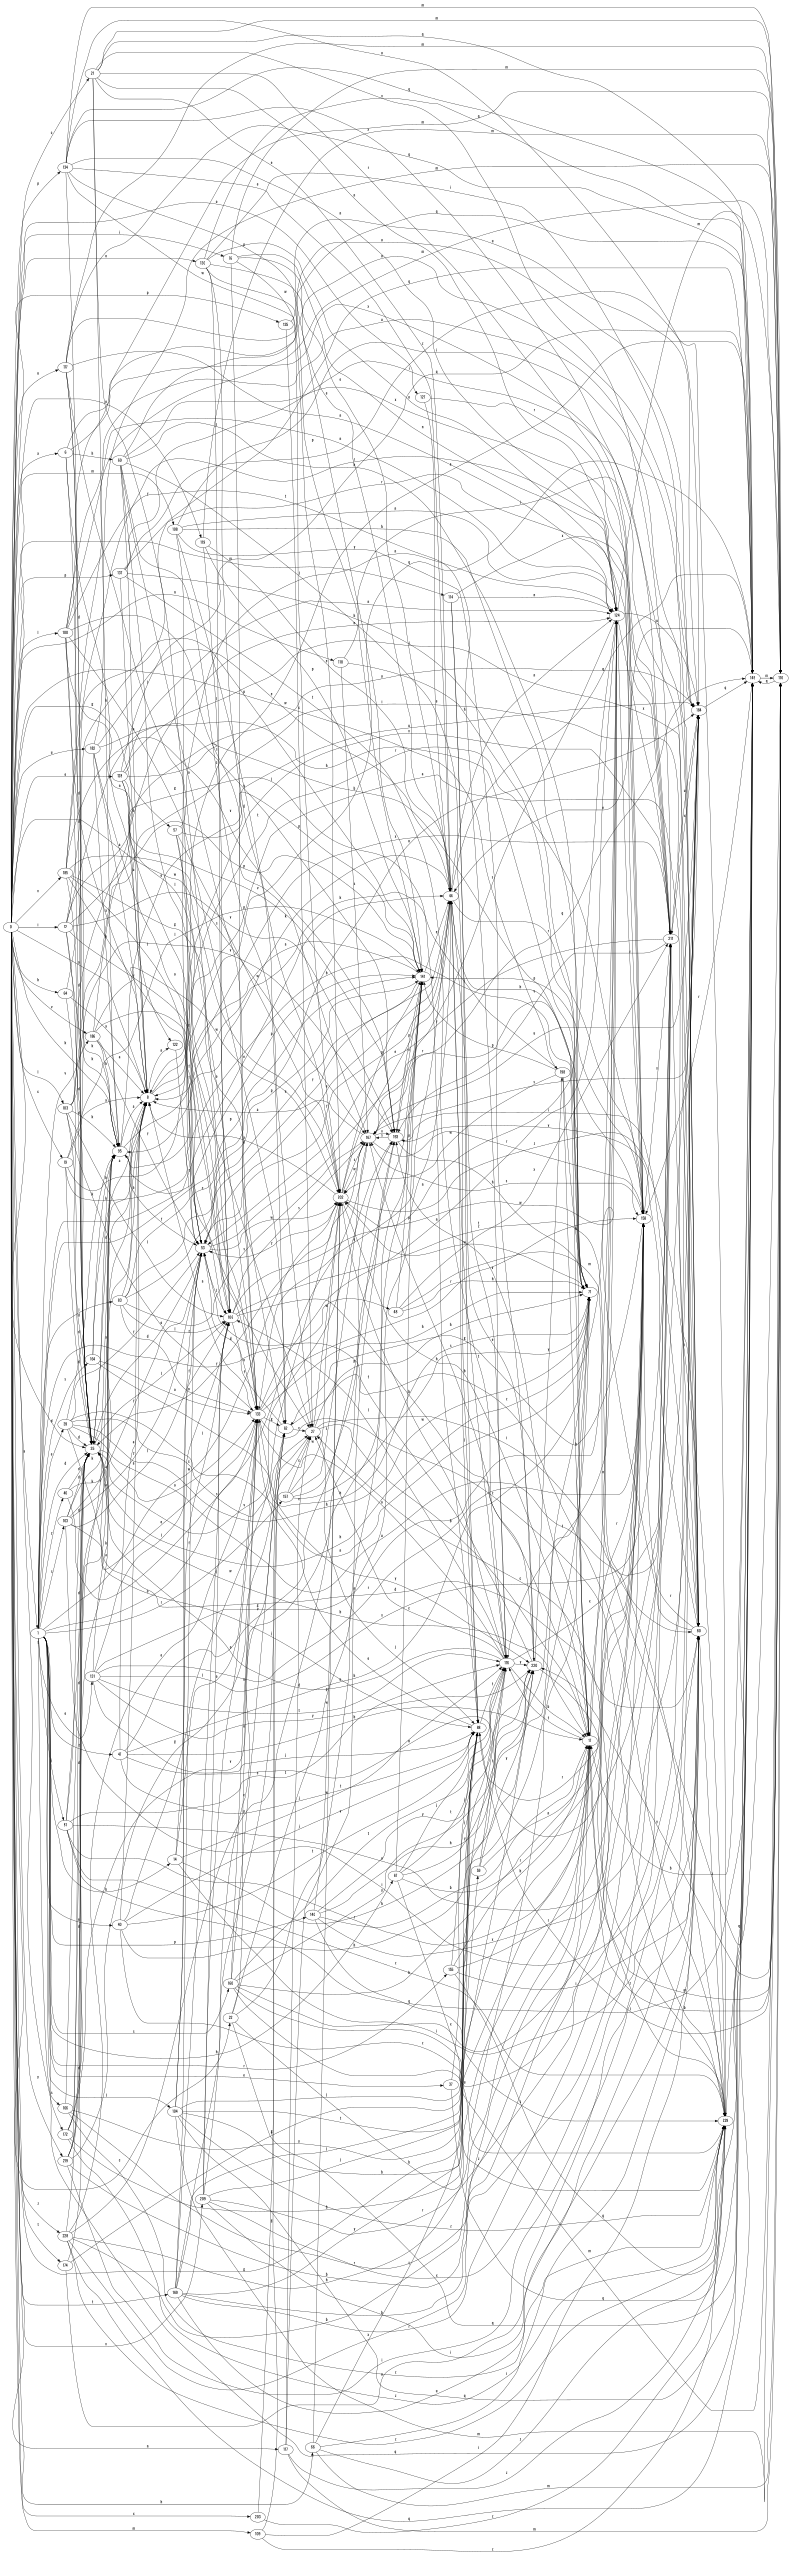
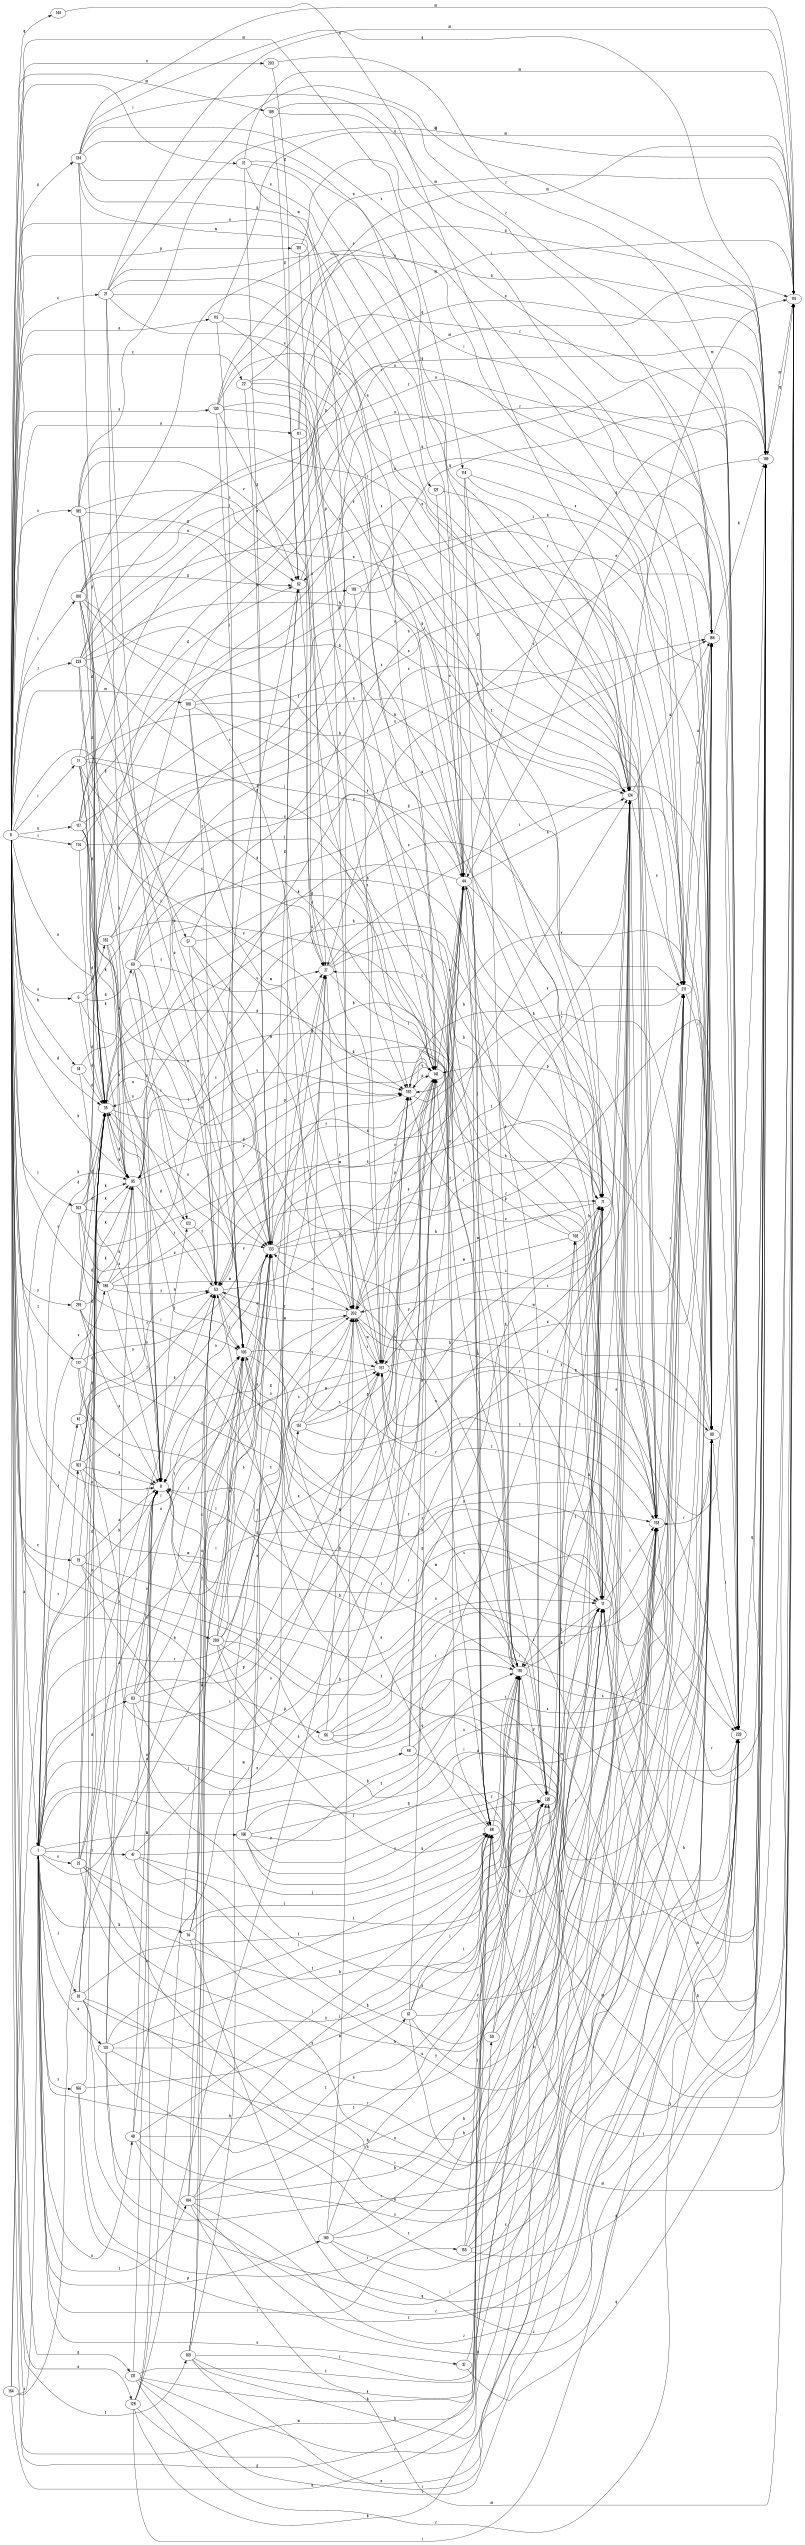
none -> (58, 13)
(489, 374) -> none
(258, 815) -> (271, 979)
(179, 1033) -> (104, 853)
none -> (295, 1413)
(44, 1492) -> (35, 2129)
(685, 1749) -> none
